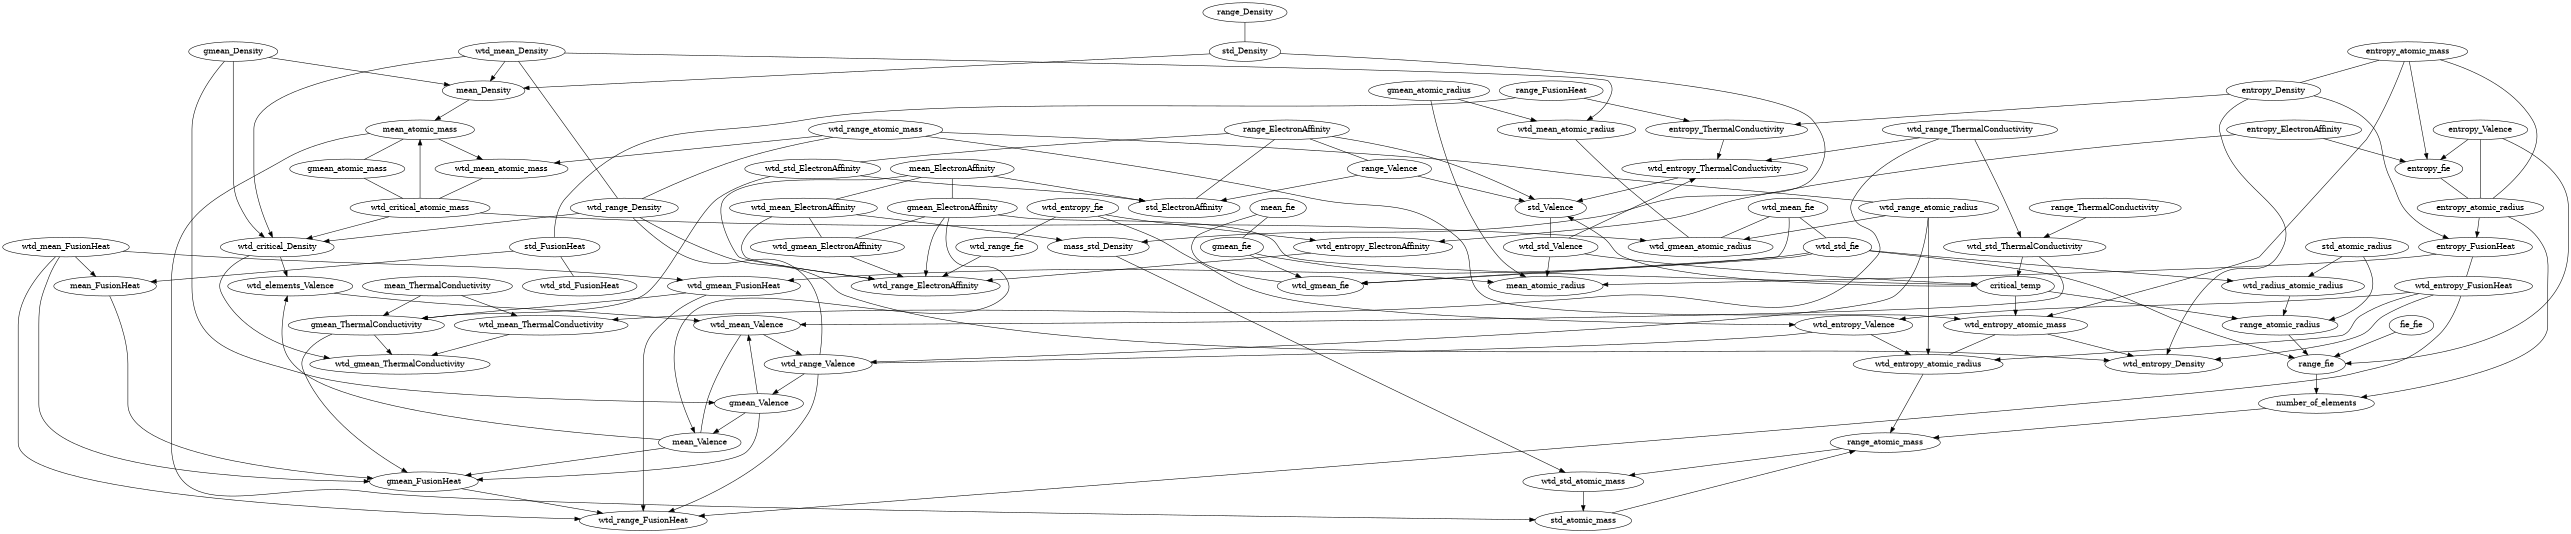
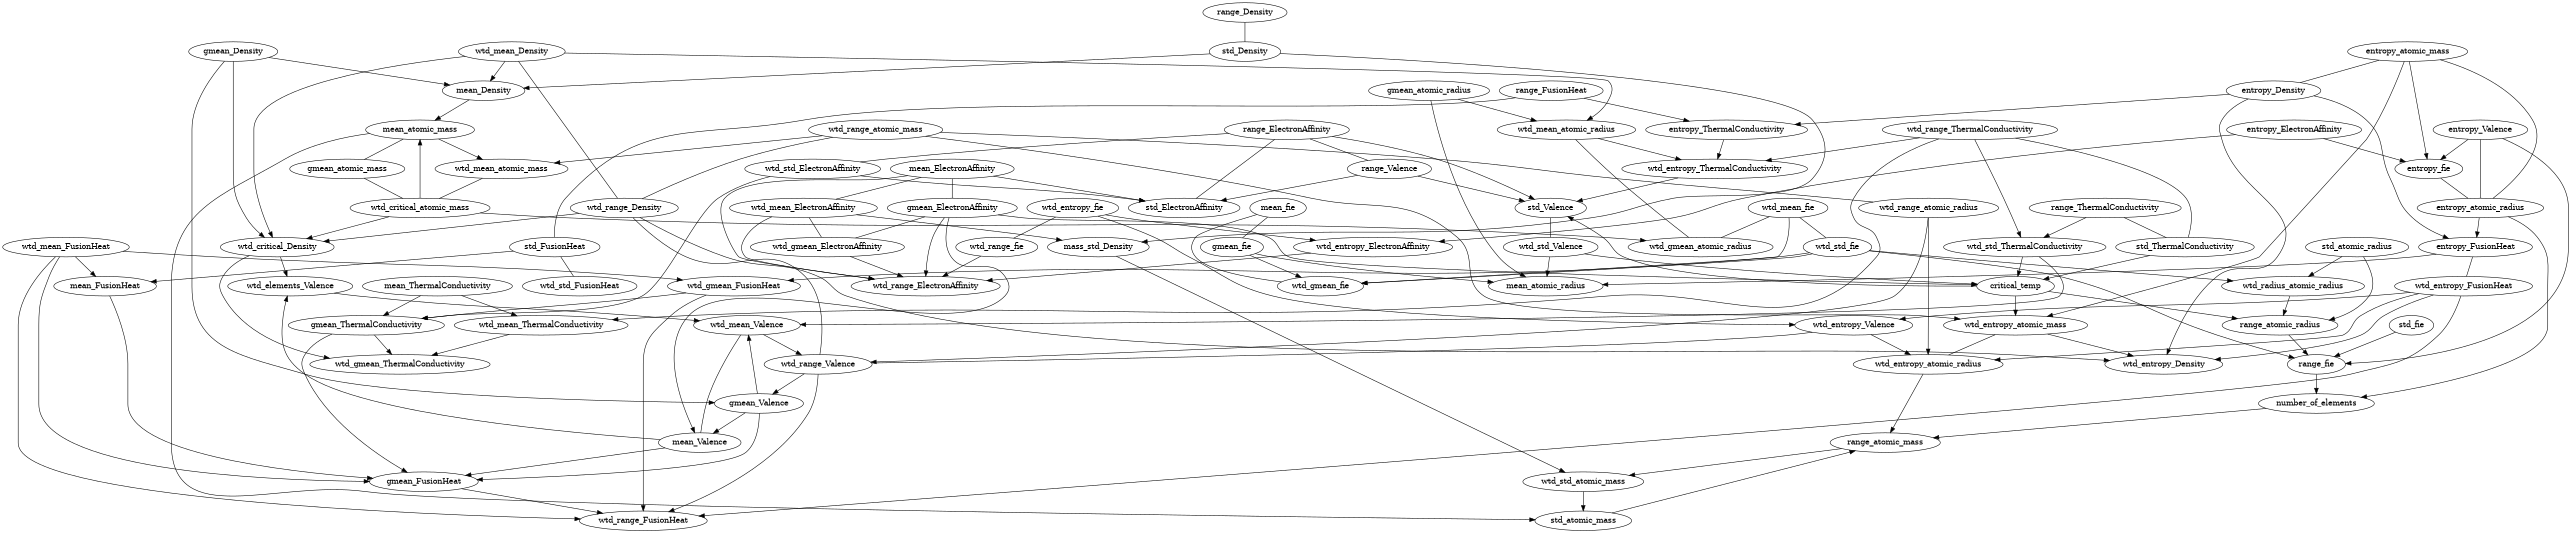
(1611, 218) -> (1637, 148)
(1818, 227) -> none
none -> (2185, 247)
(2411, 325) -> (2411, 325)
